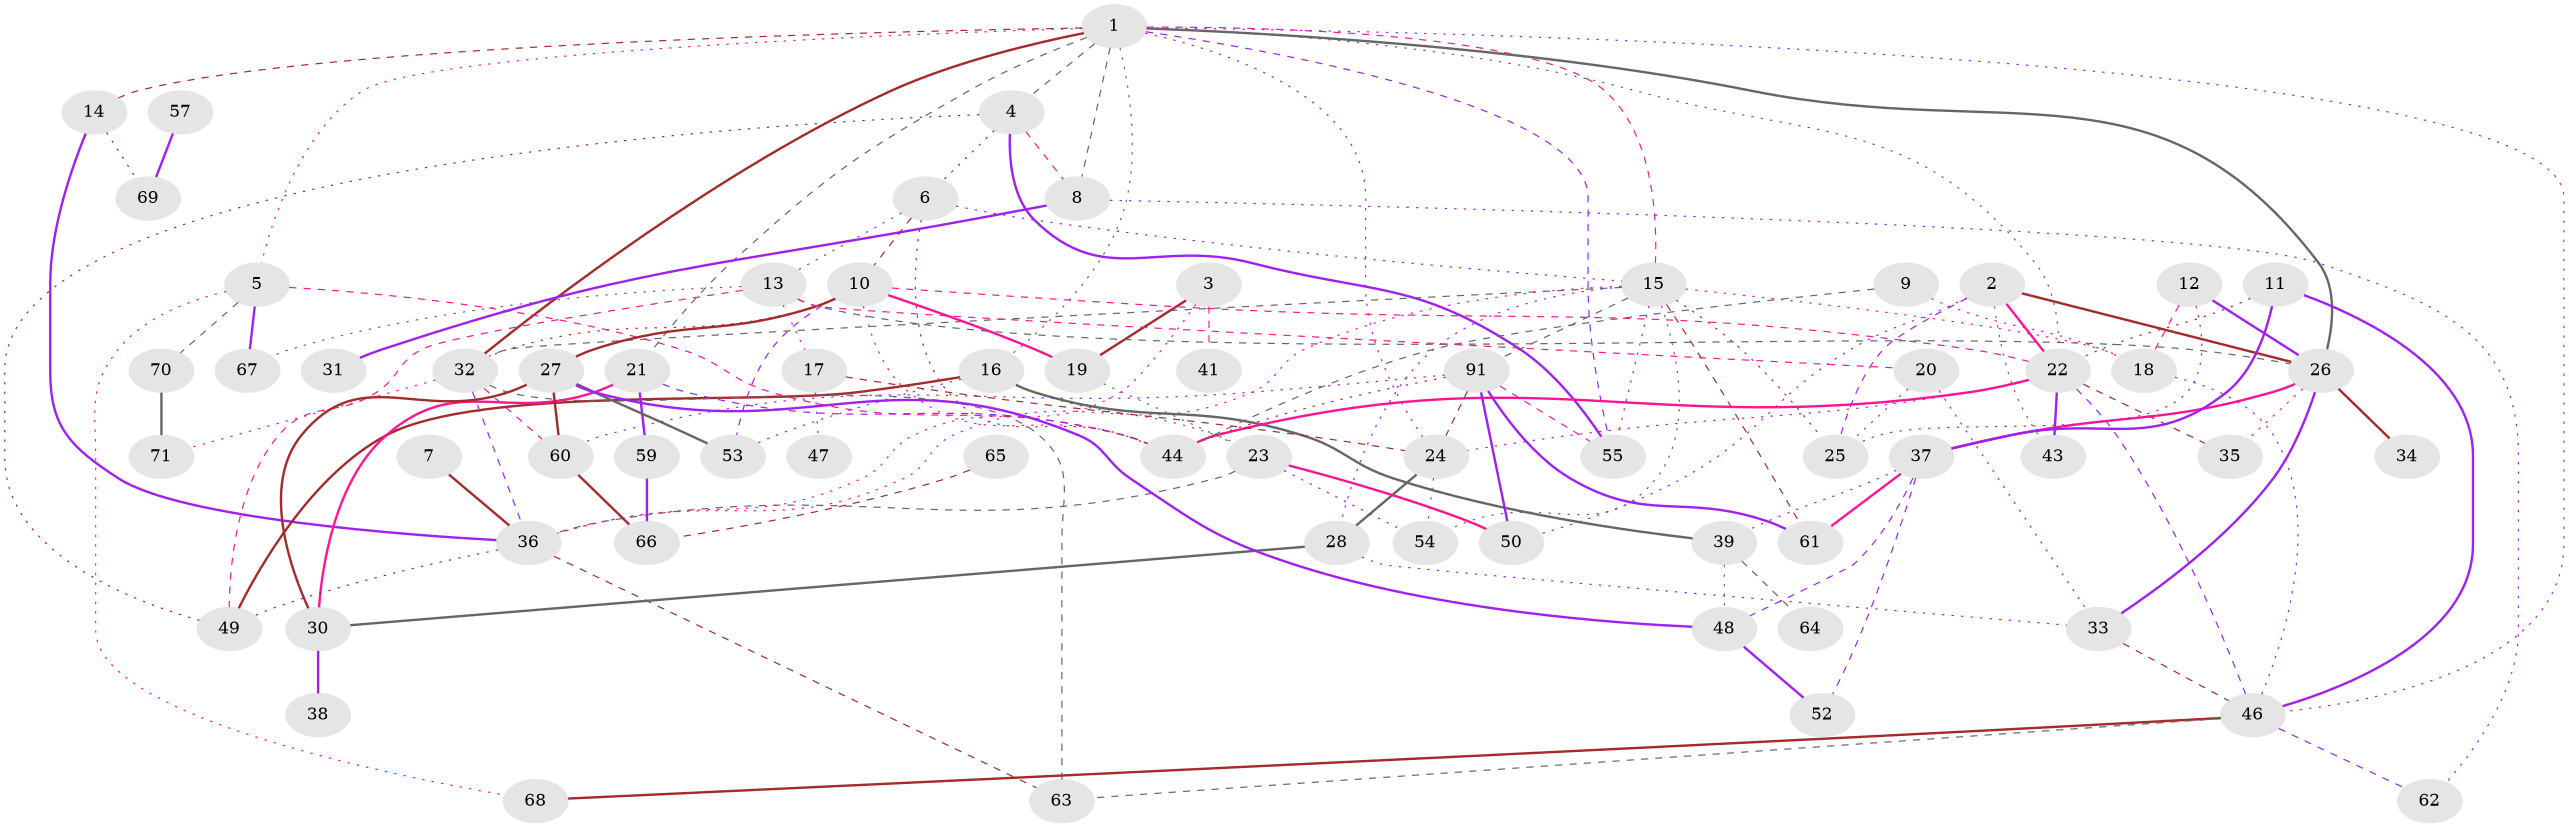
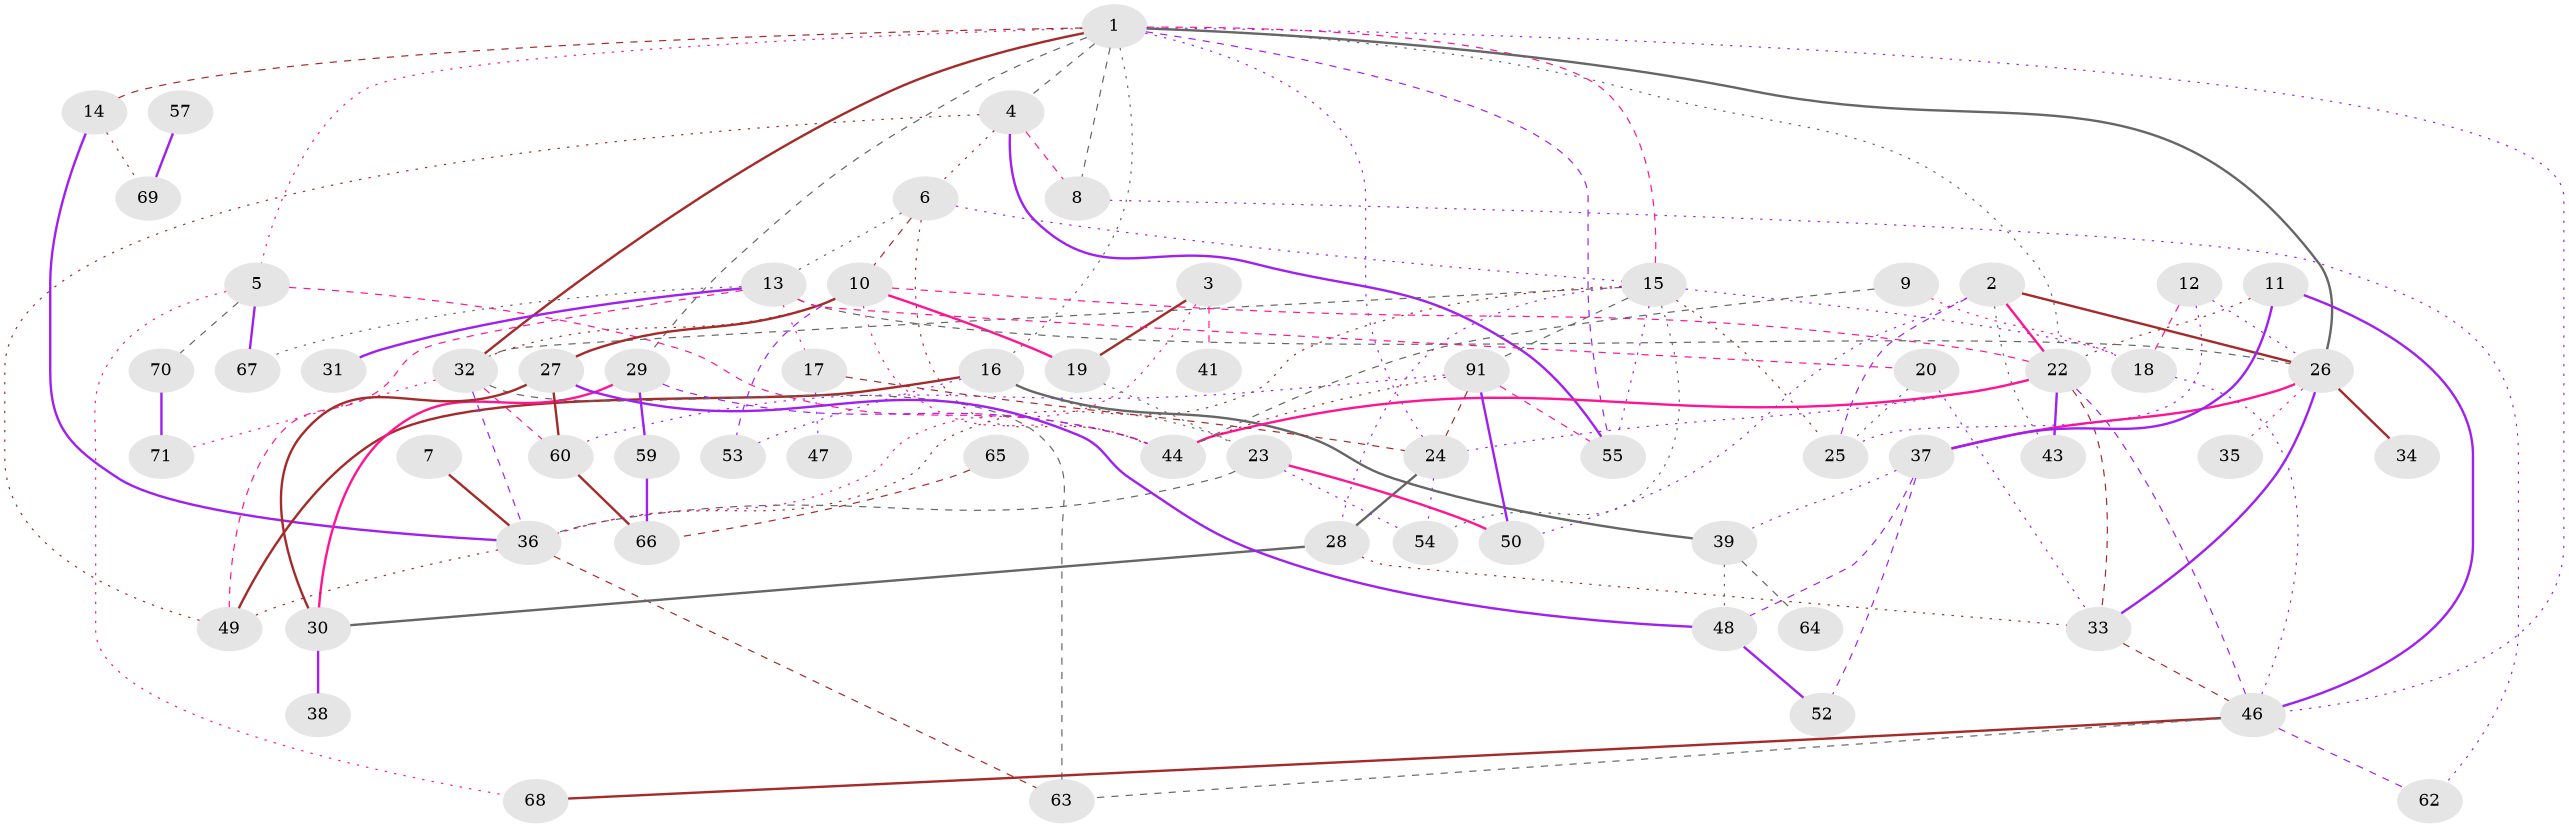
(700, 266) -> (558, 312)
(1904, 315) -> (1904, 315)
(2256, 328) -> (2256, 328)
(637, 371) -> (637, 371)
(1227, 401) -> (1227, 401)
(2132, 408) -> (2106, 495)
(632, 409) -> none
(161, 414) -> (161, 414)
(1810, 543) -> none
(1714, 595) -> (1714, 595)
